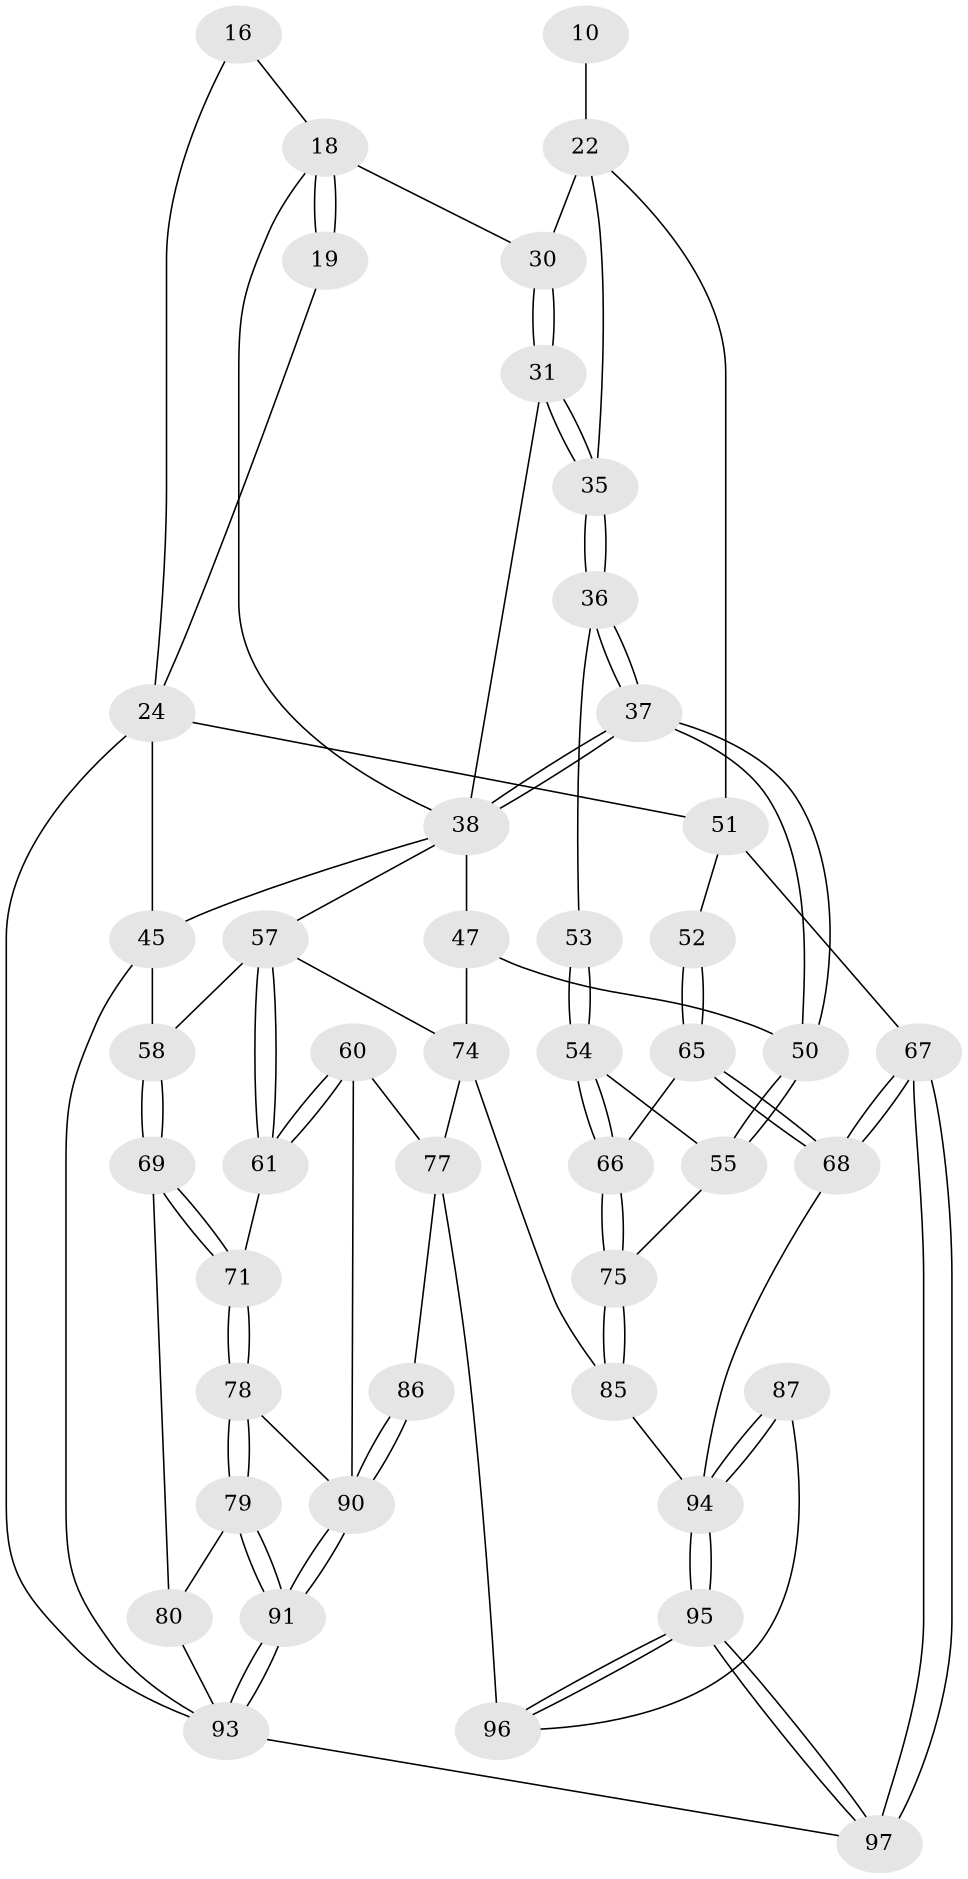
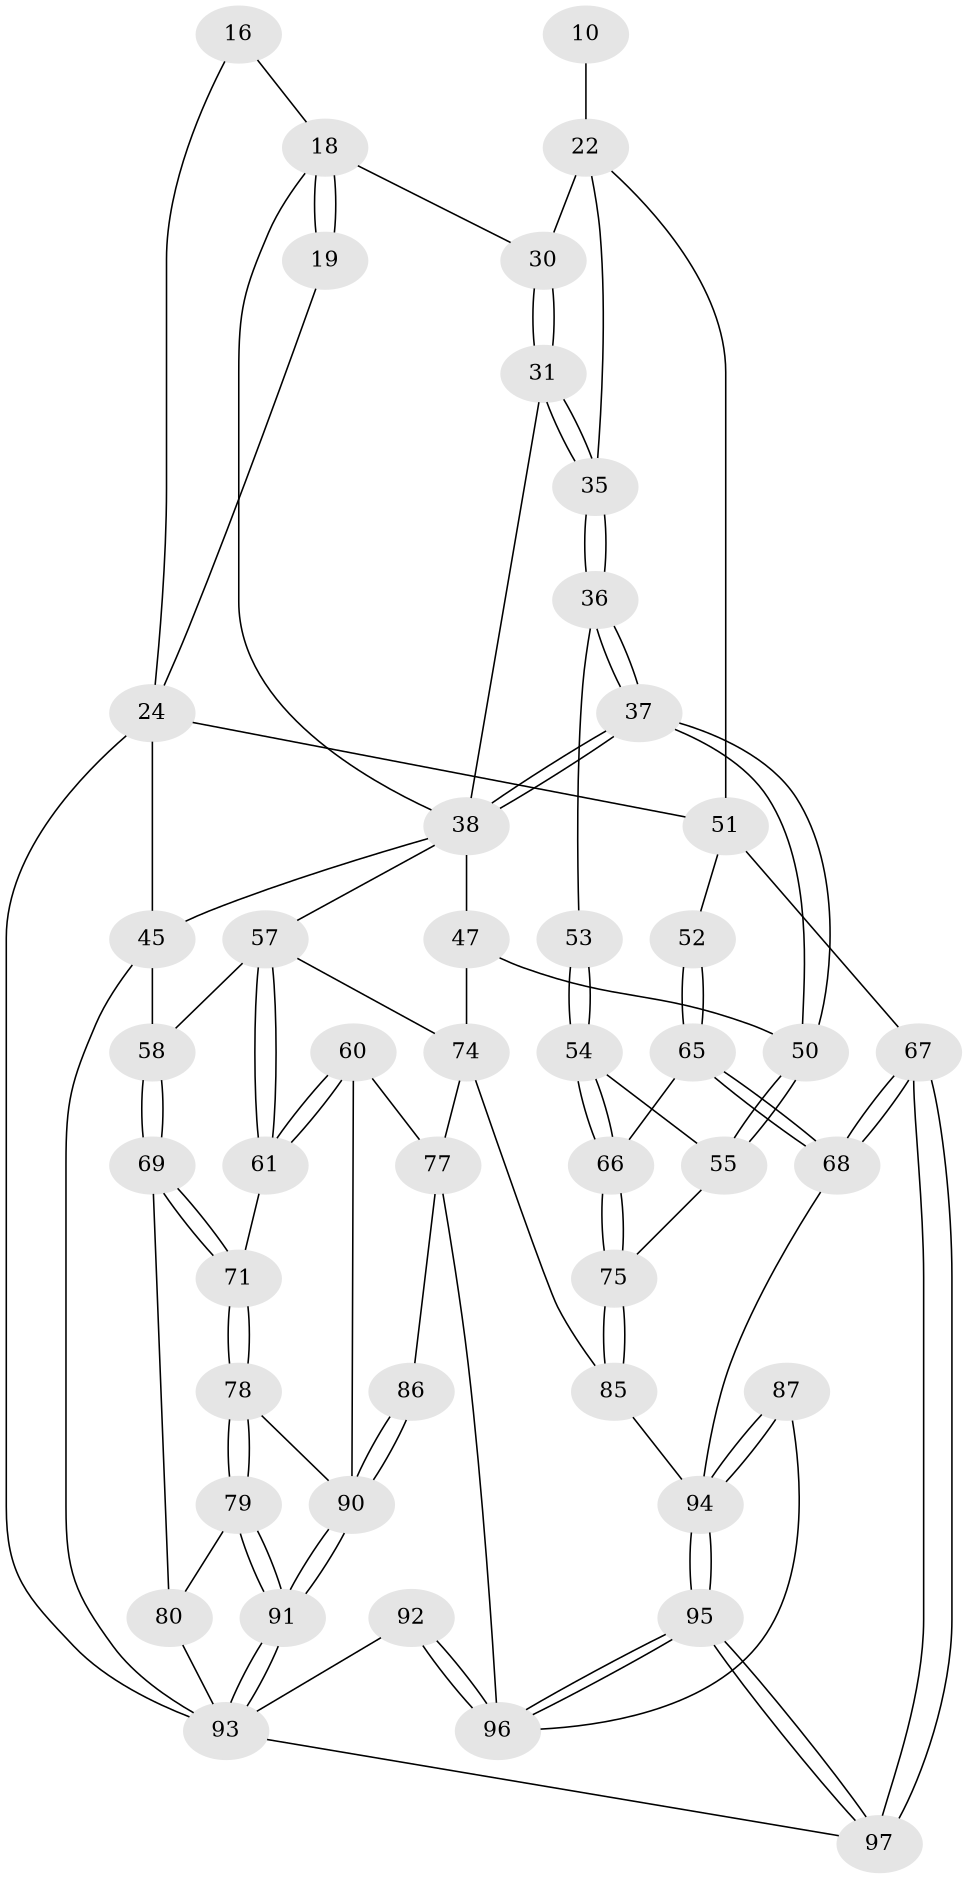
none -> (412, 1618)
